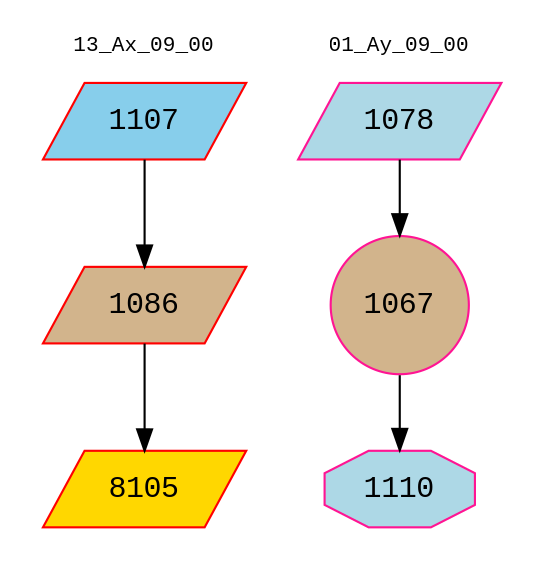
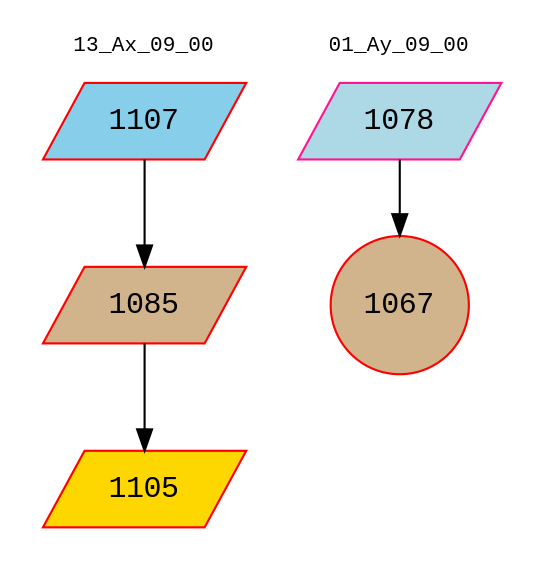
(145, 305) -> (145, 305)
(400, 305) -> (400, 305)
(145, 489) -> (145, 489)
(400, 489) -> none
